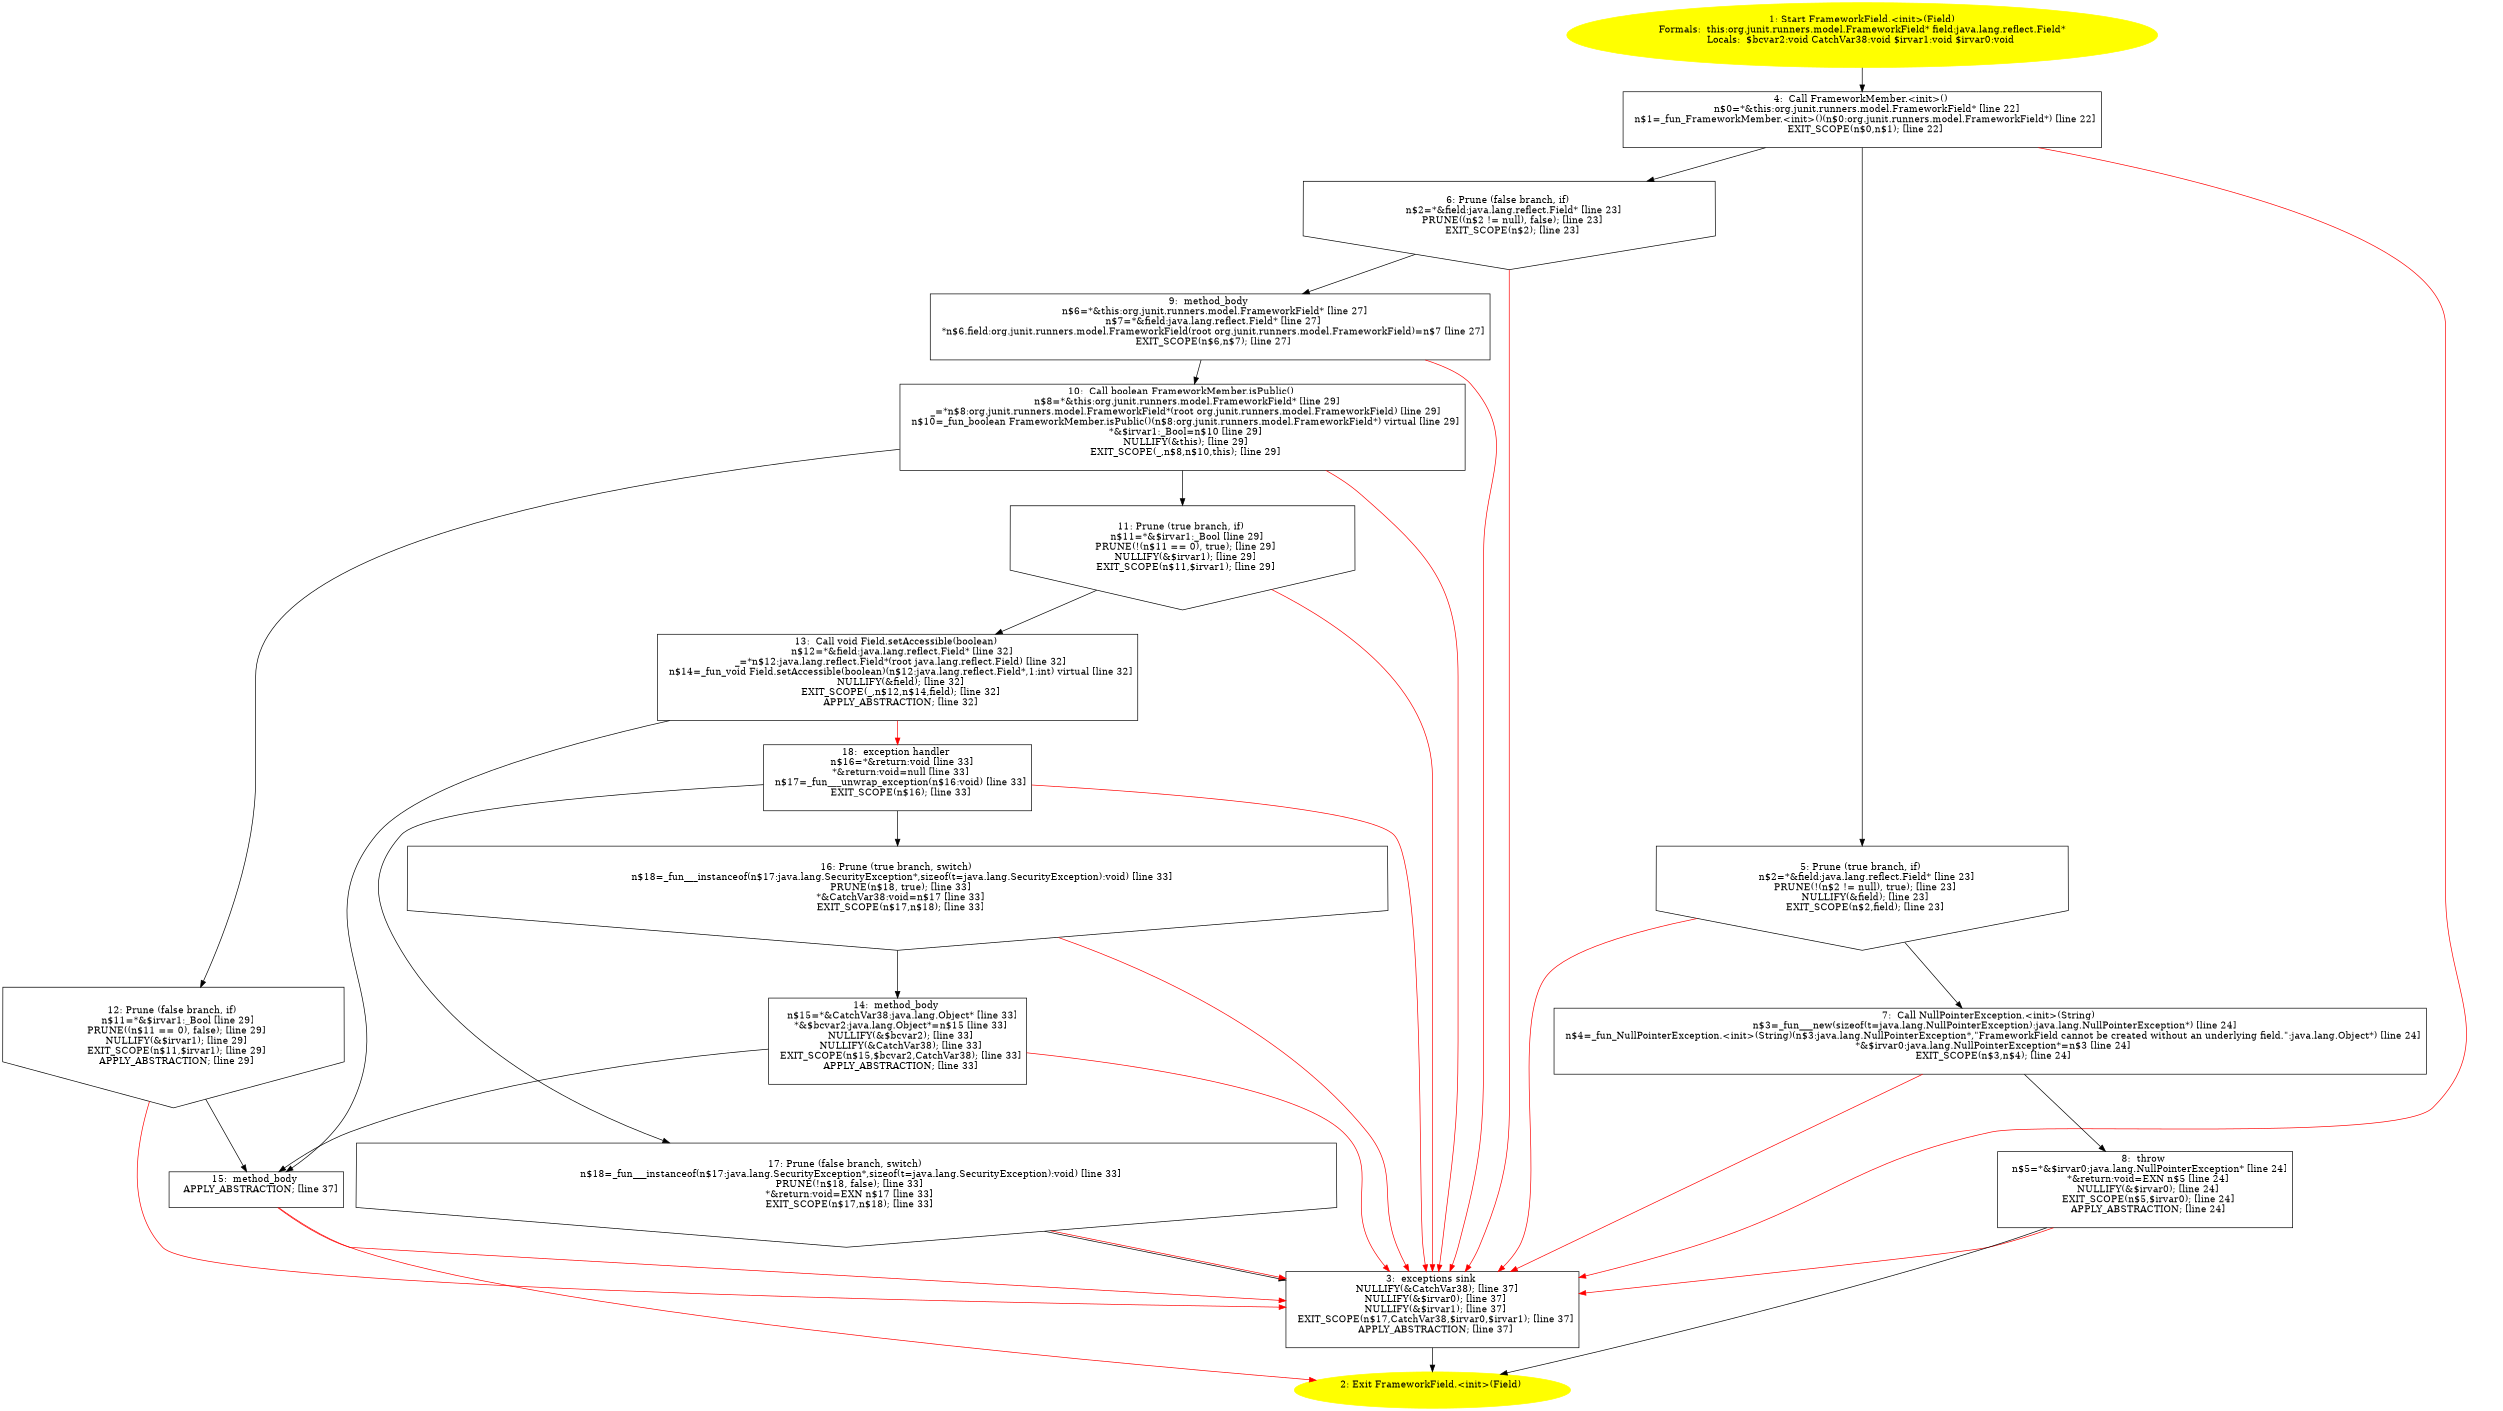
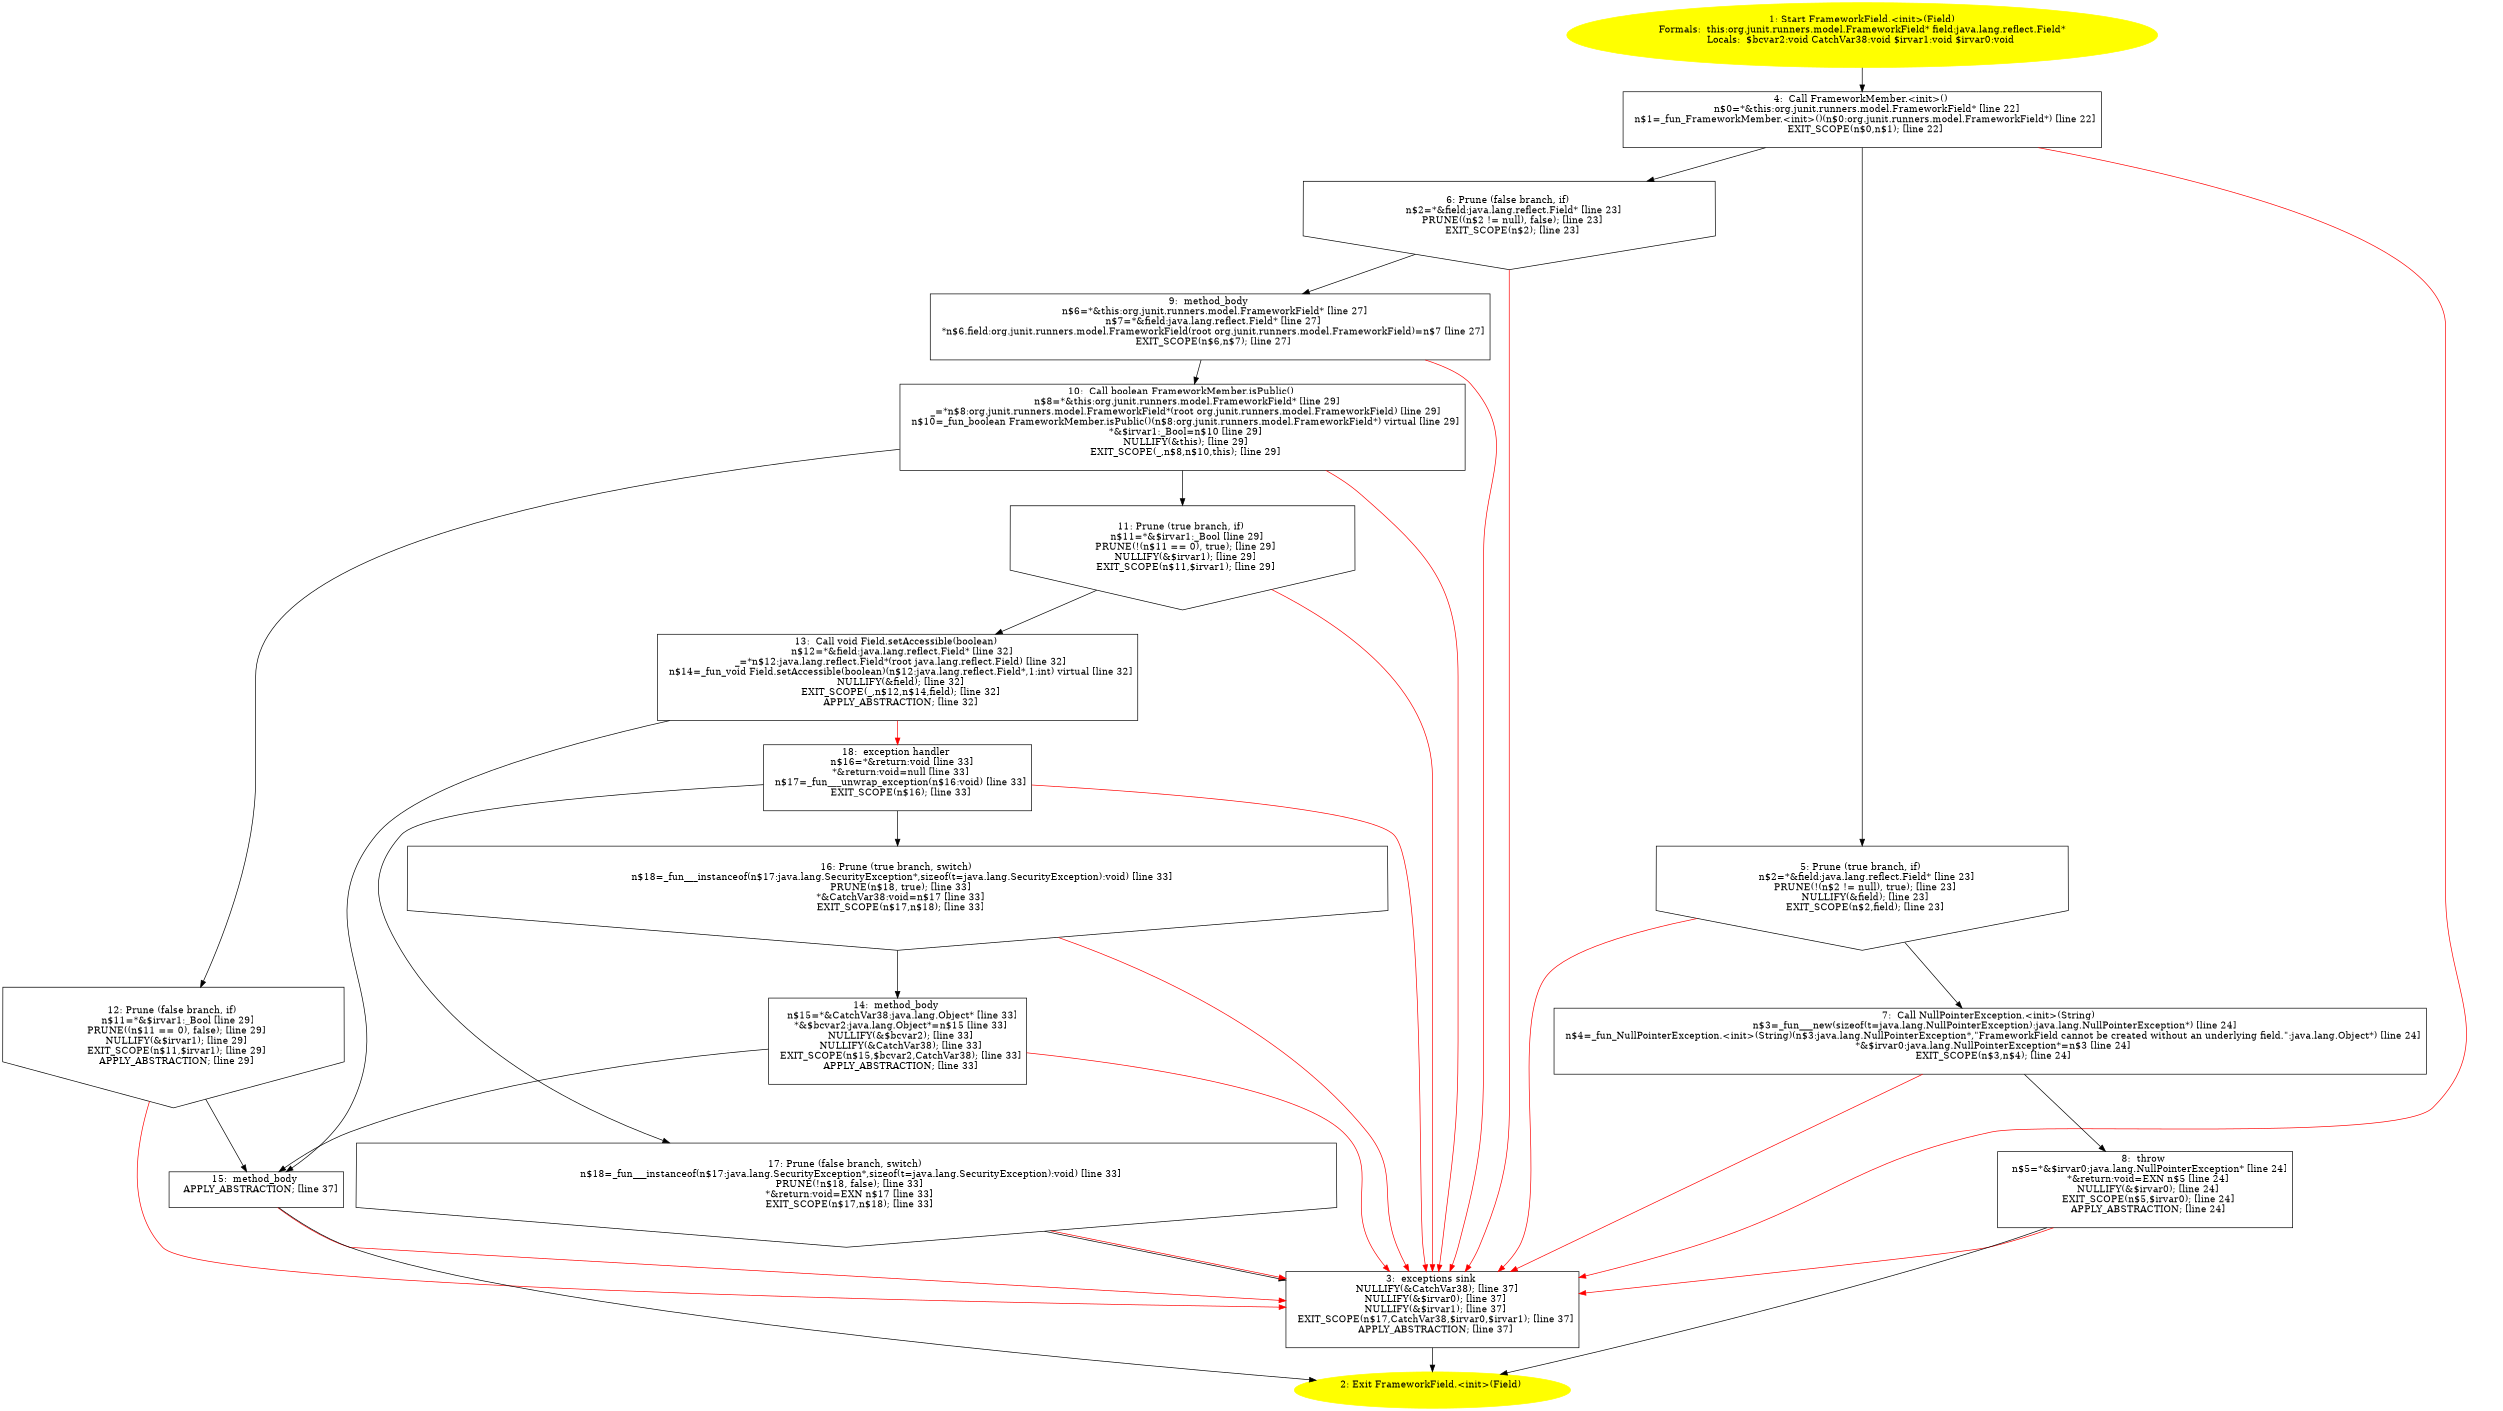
(786, 1327) -> (786, 1327)
